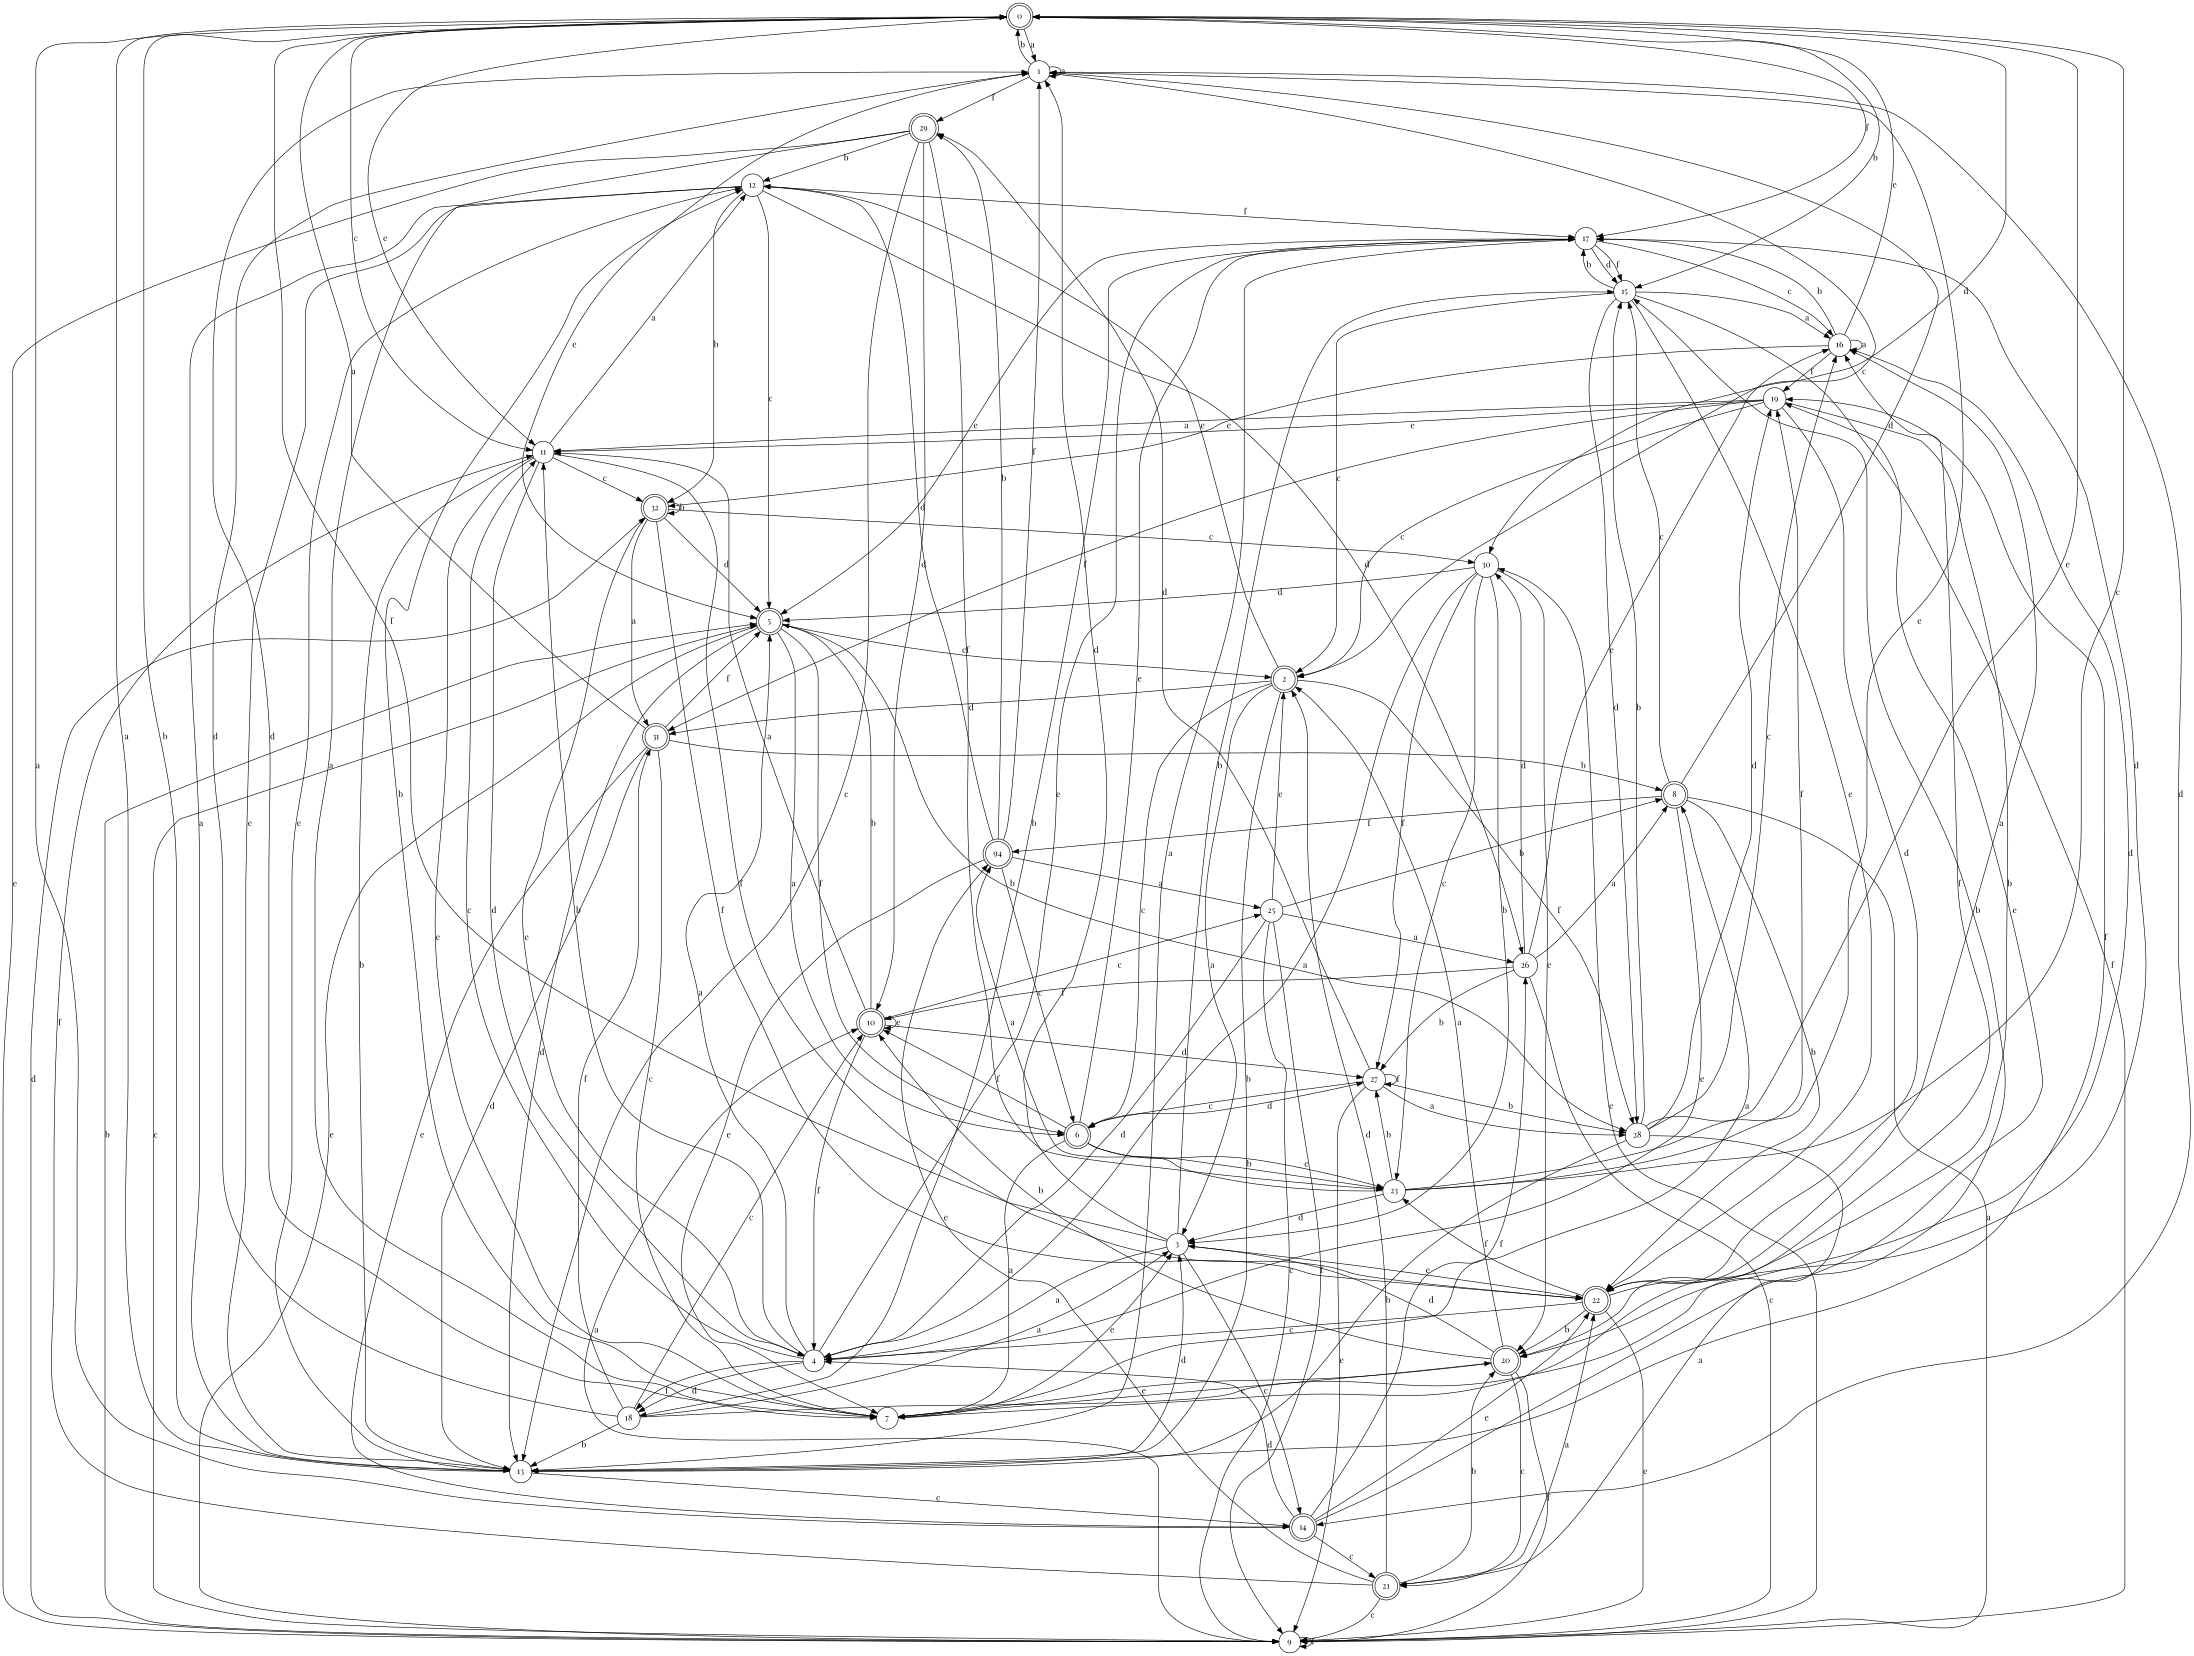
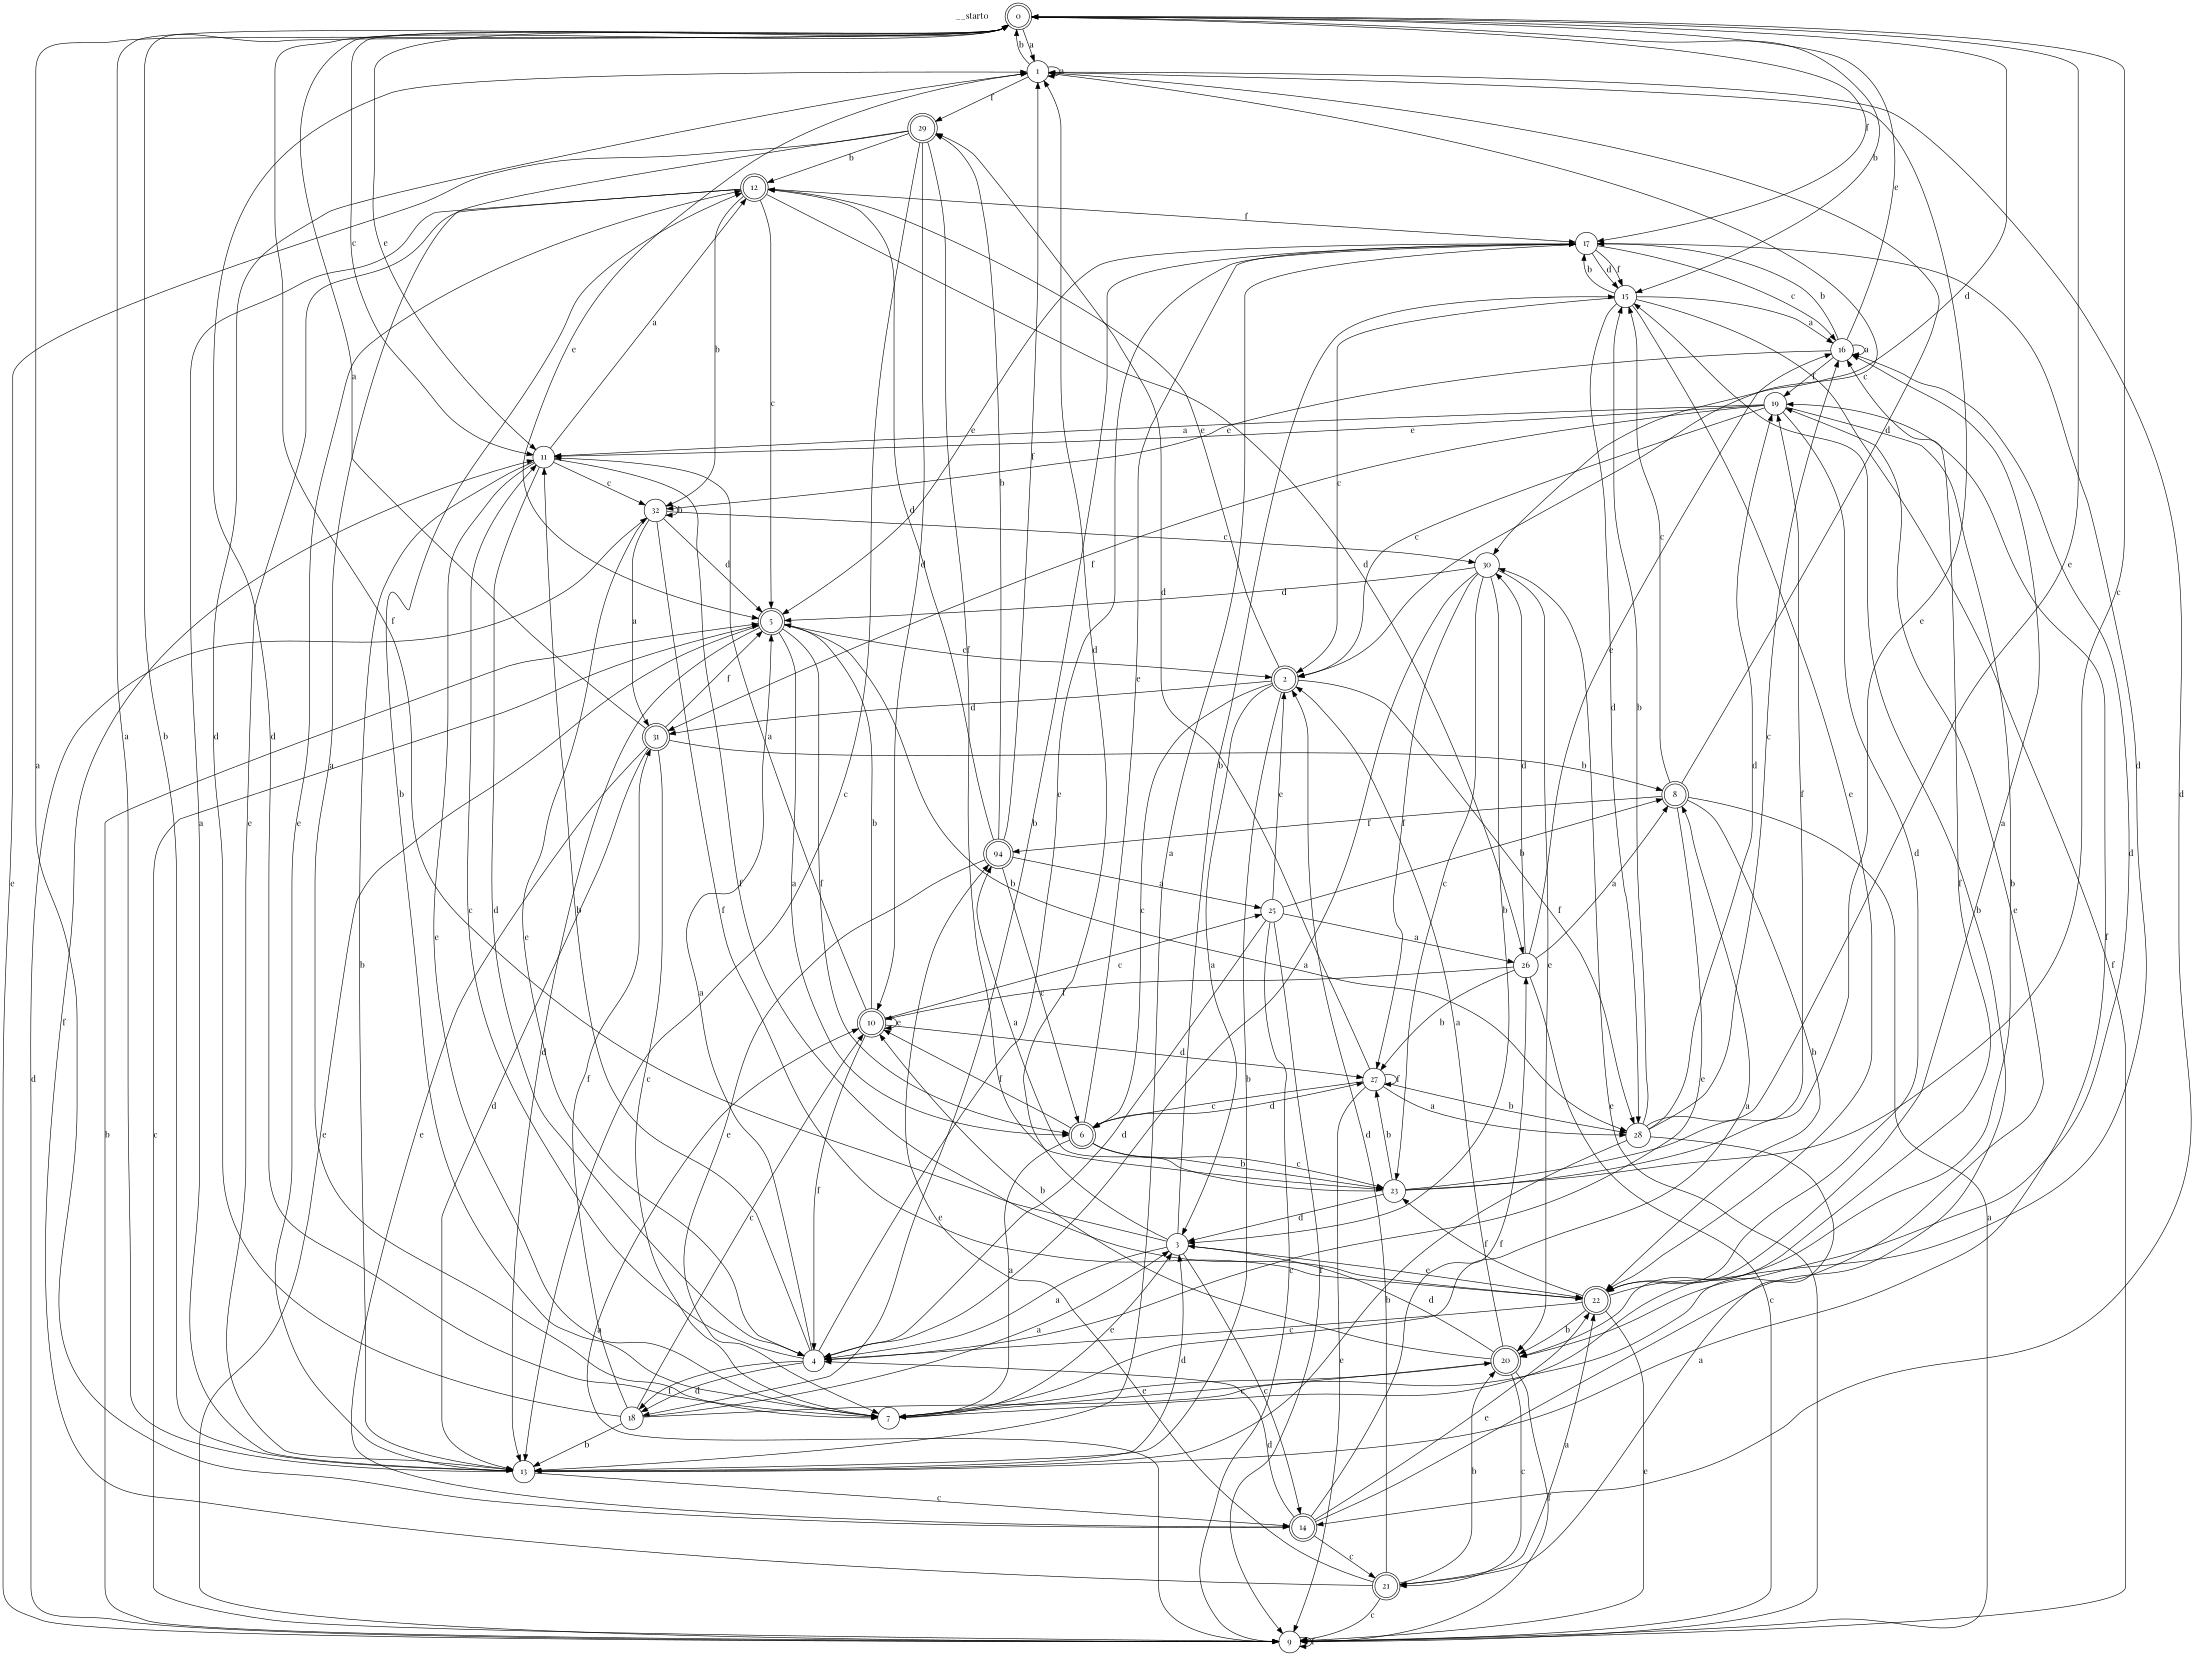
none -> (972, 16)
(753, 185) -> (754, 188)
(655, 508) -> (656, 510)
